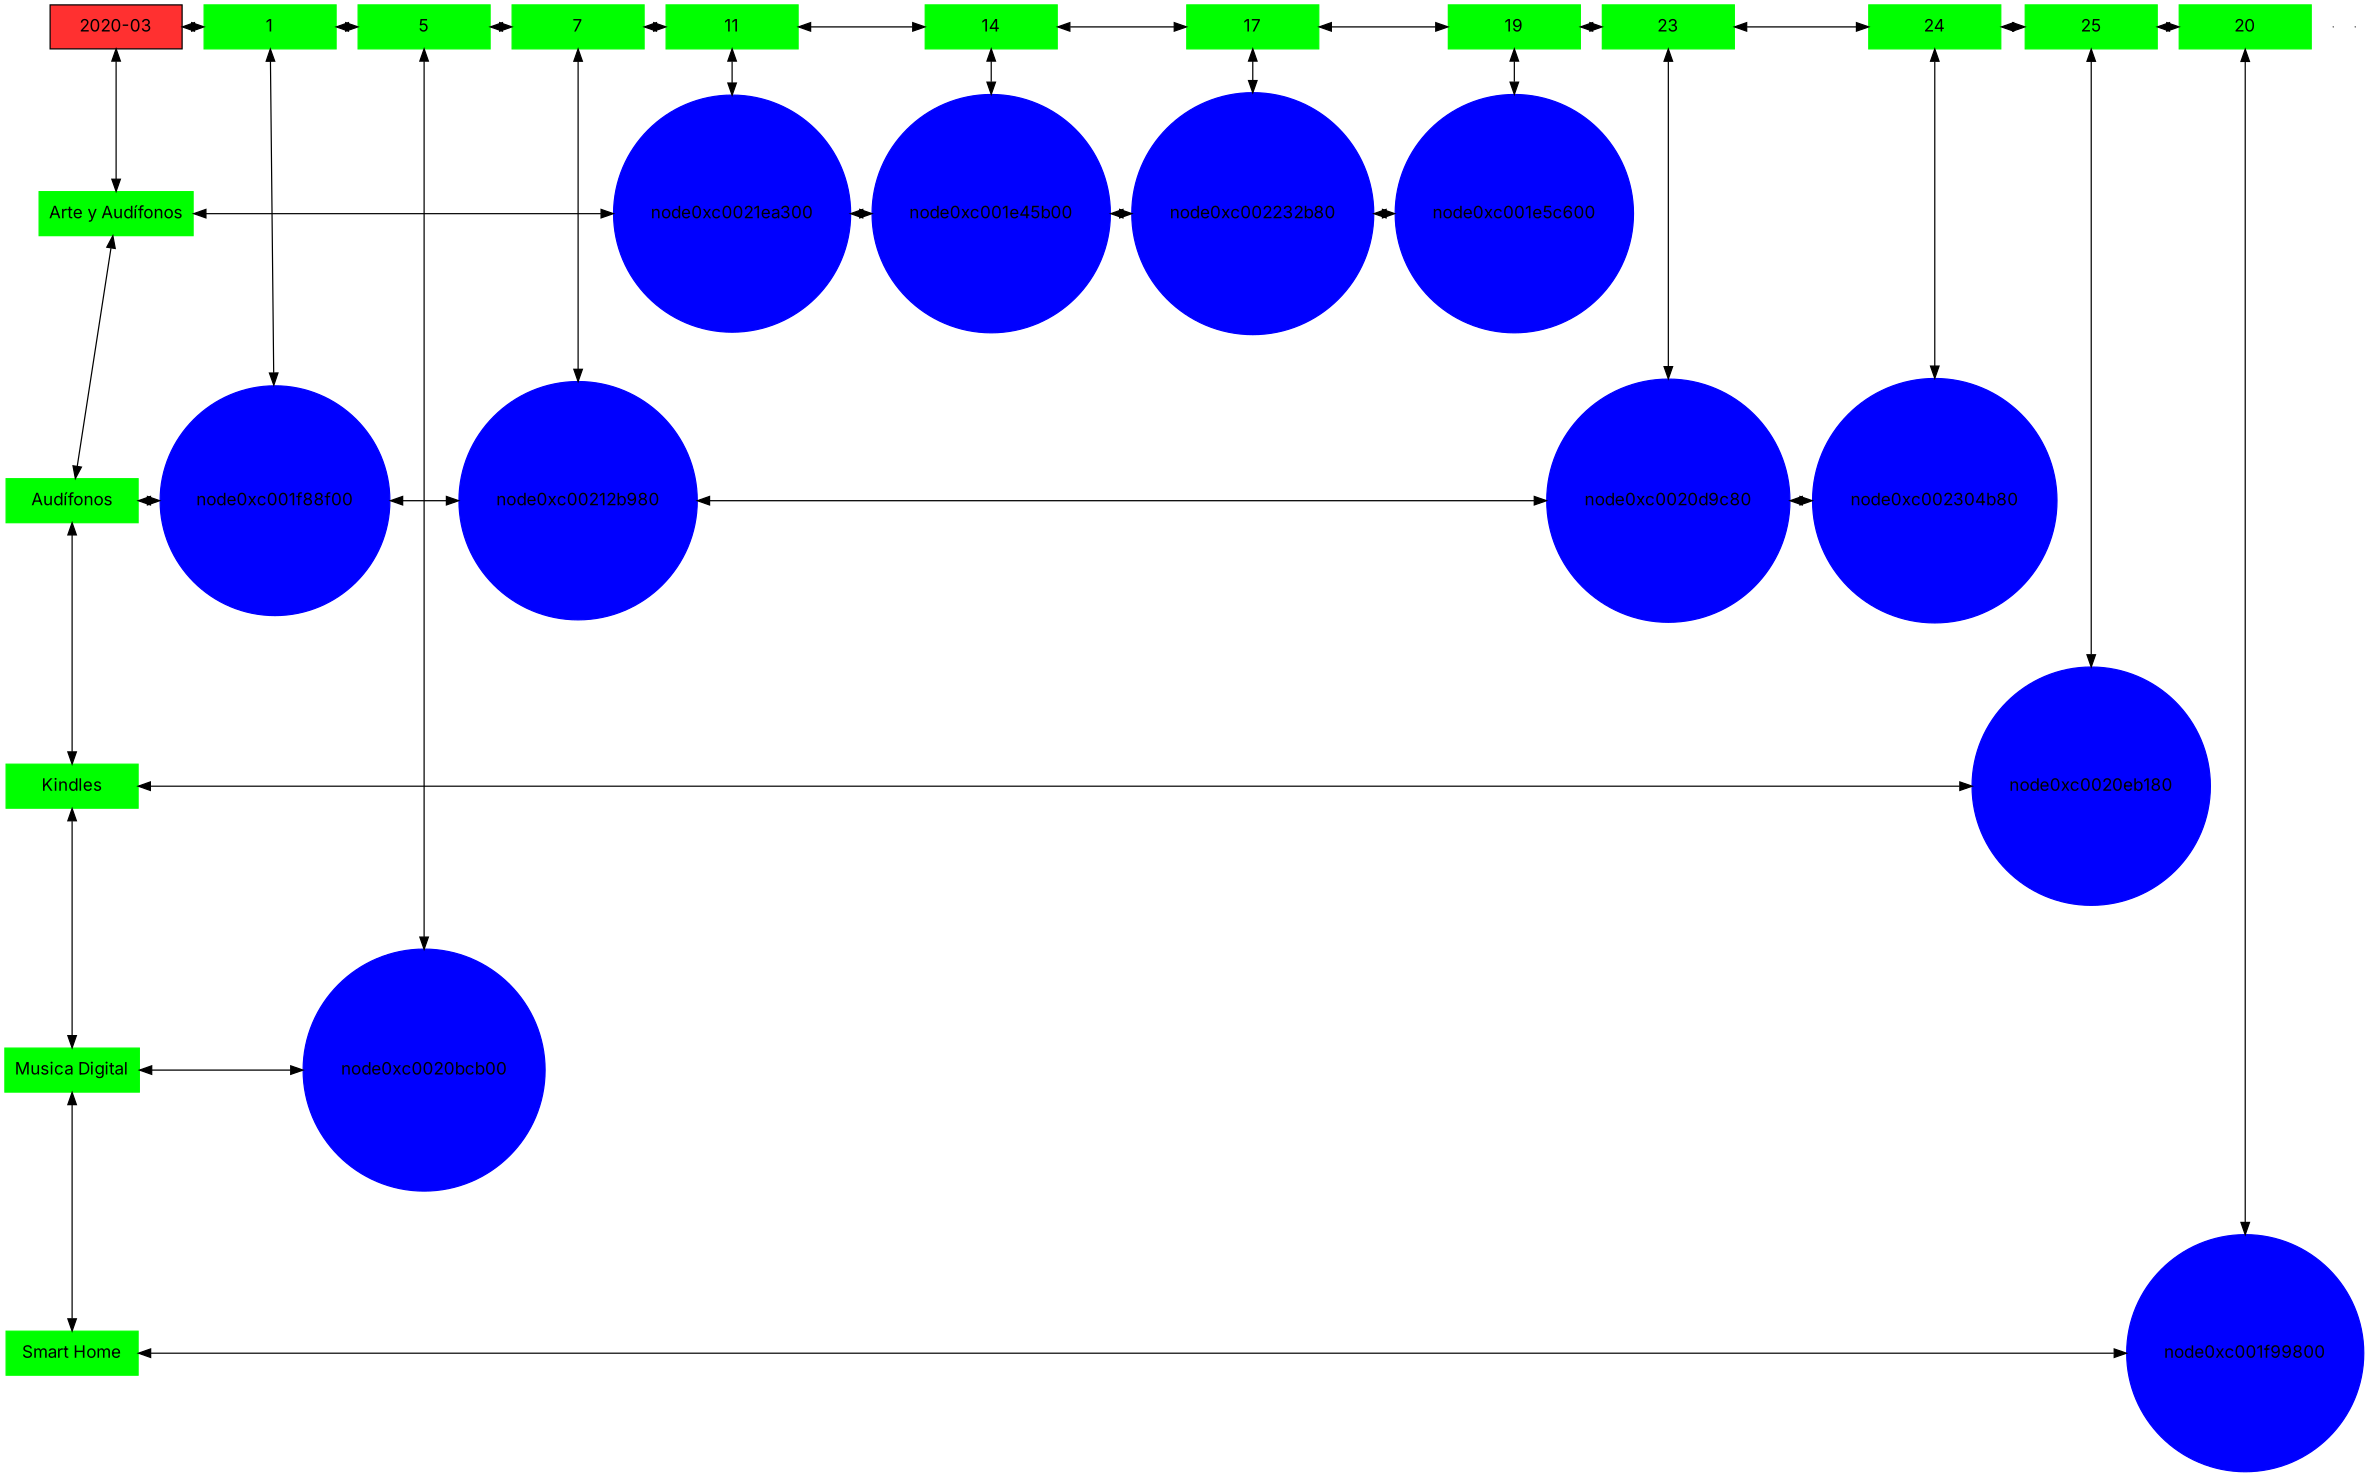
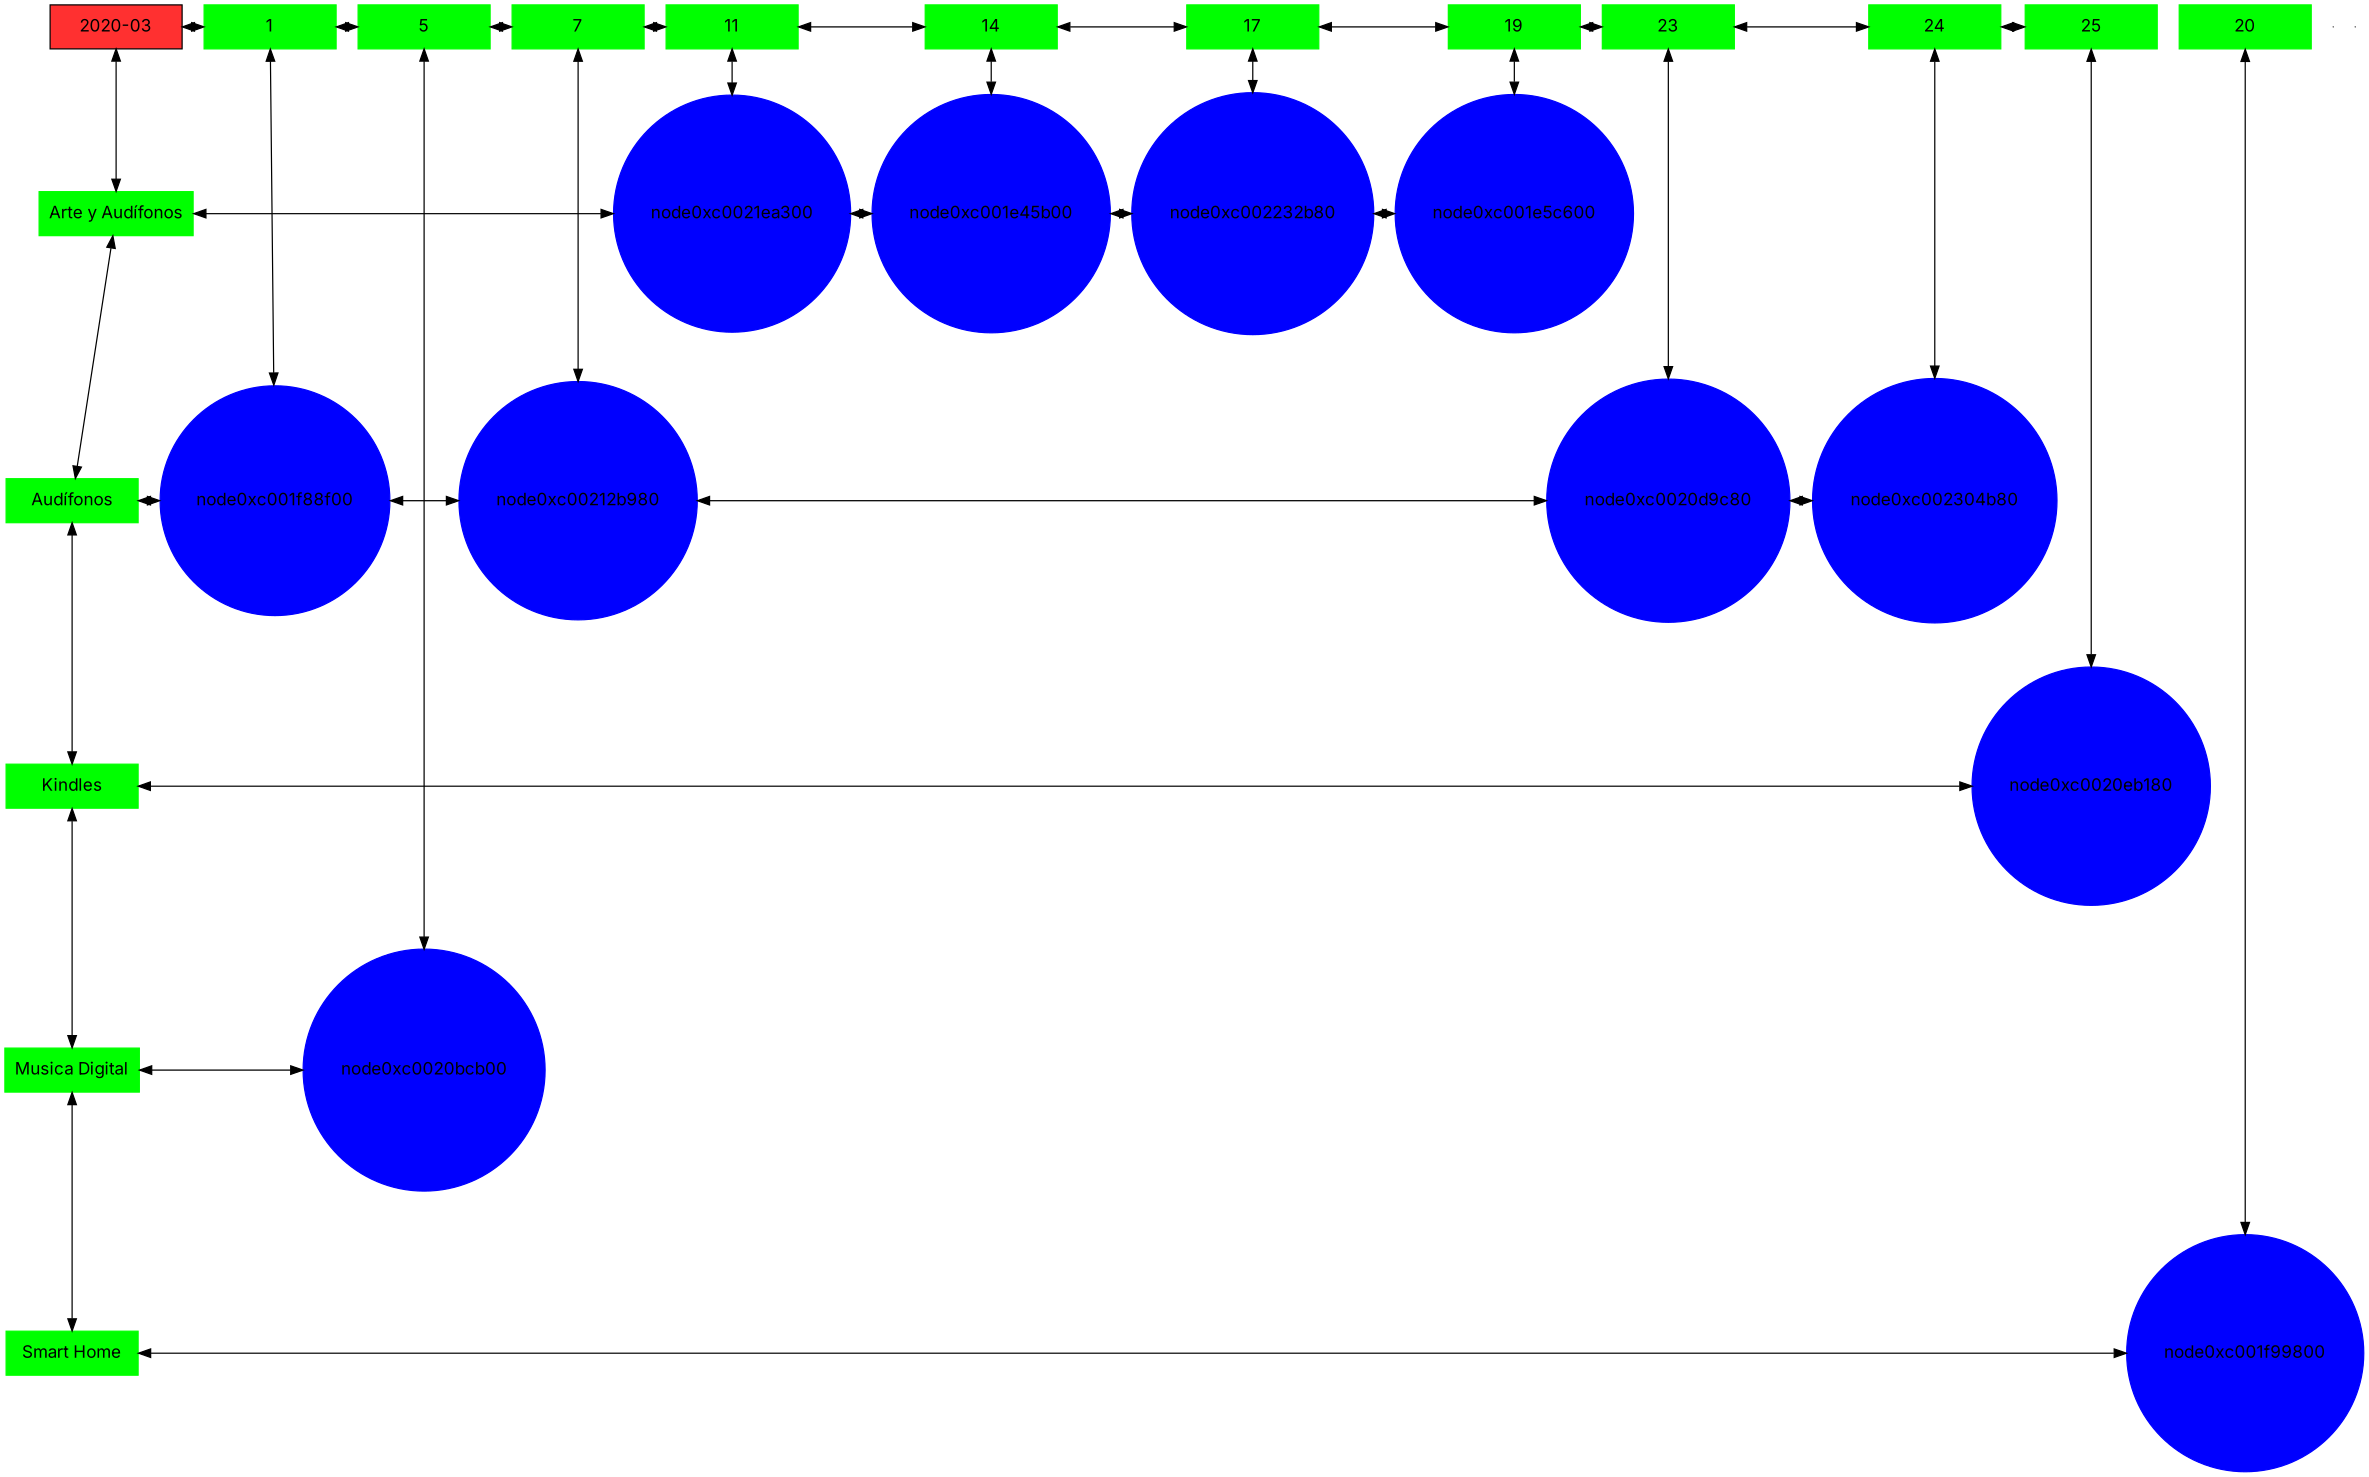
(2170, 27) -> none
